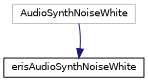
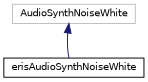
(80, 36) -> (68, 46)
